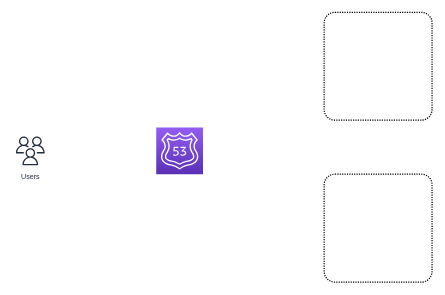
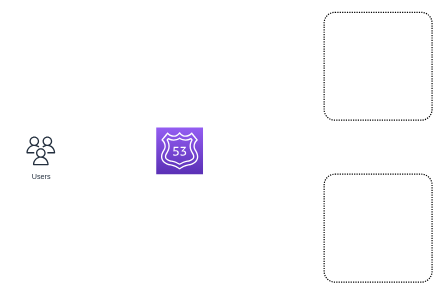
(30, 151) -> (41, 151)
